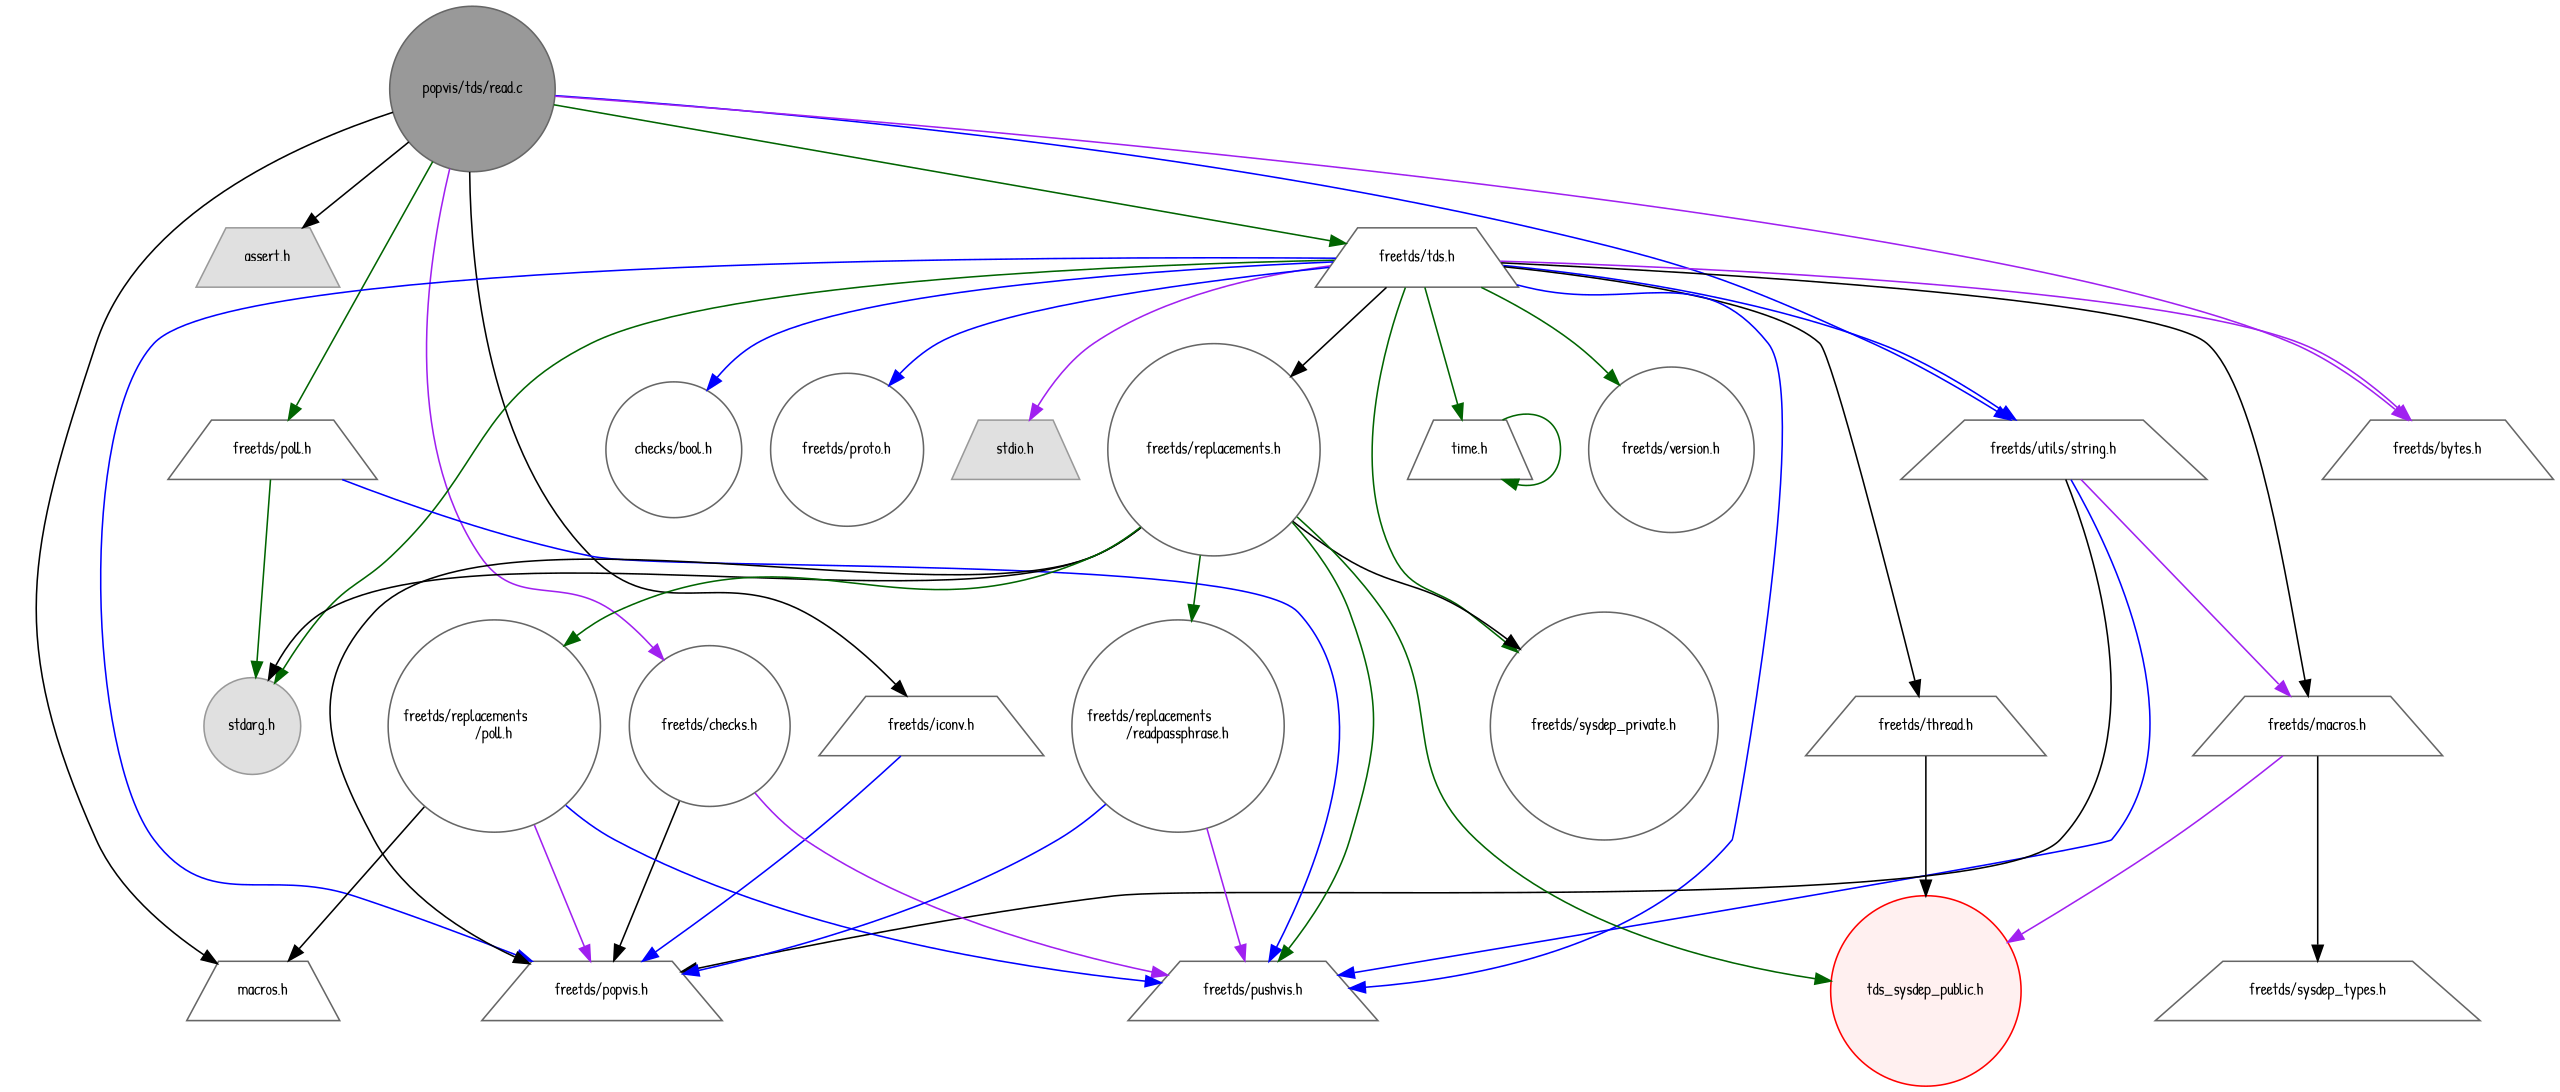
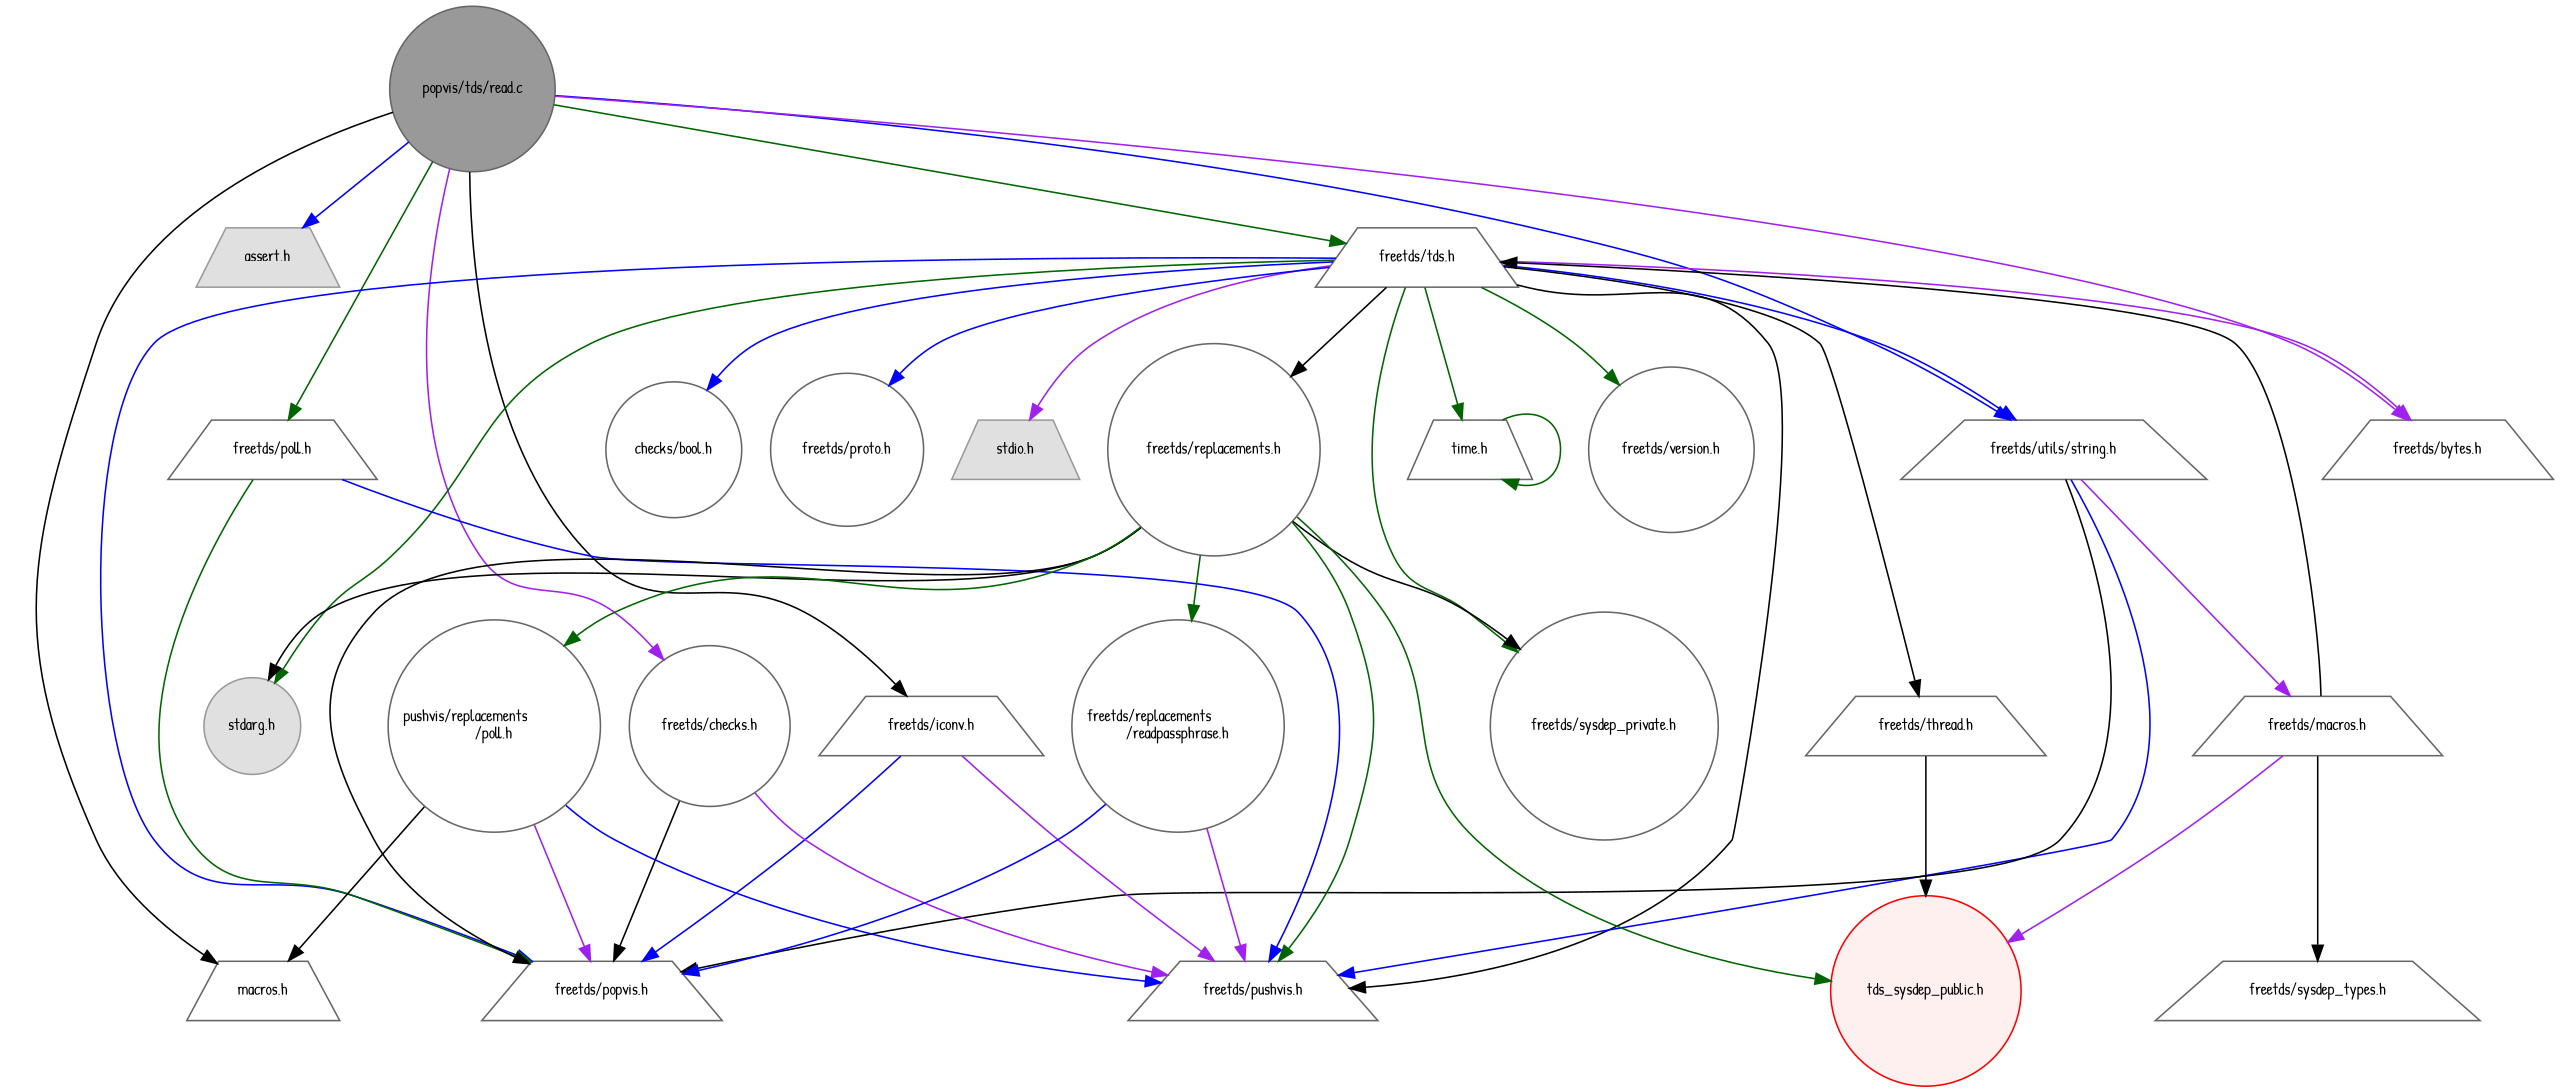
(362, 180) -> (362, 180)
(2060, 307) -> (2196, 327)
(264, 570) -> (182, 825)
(1762, 660) -> (1762, 660)
(494, 726) -> (494, 726)
none -> (1079, 857)
